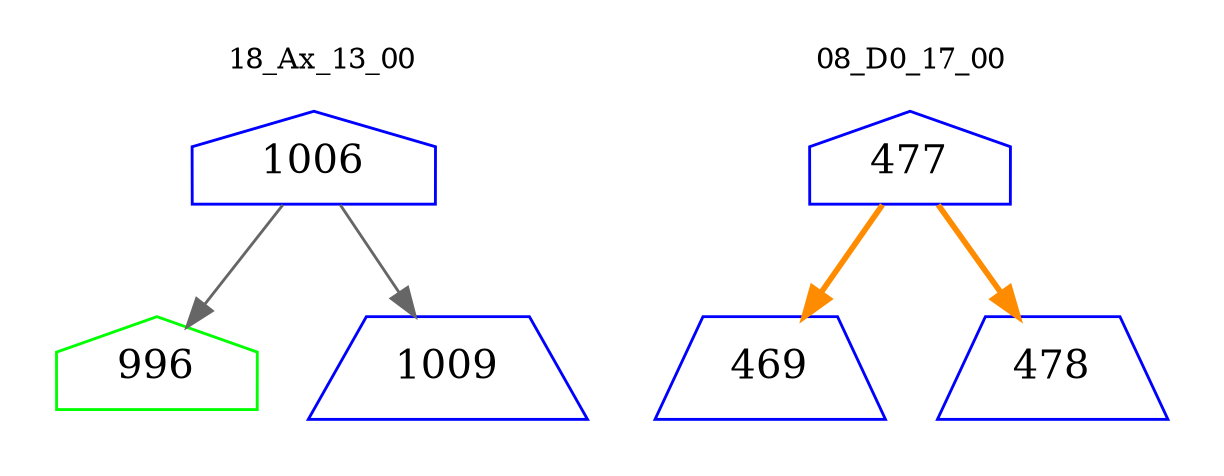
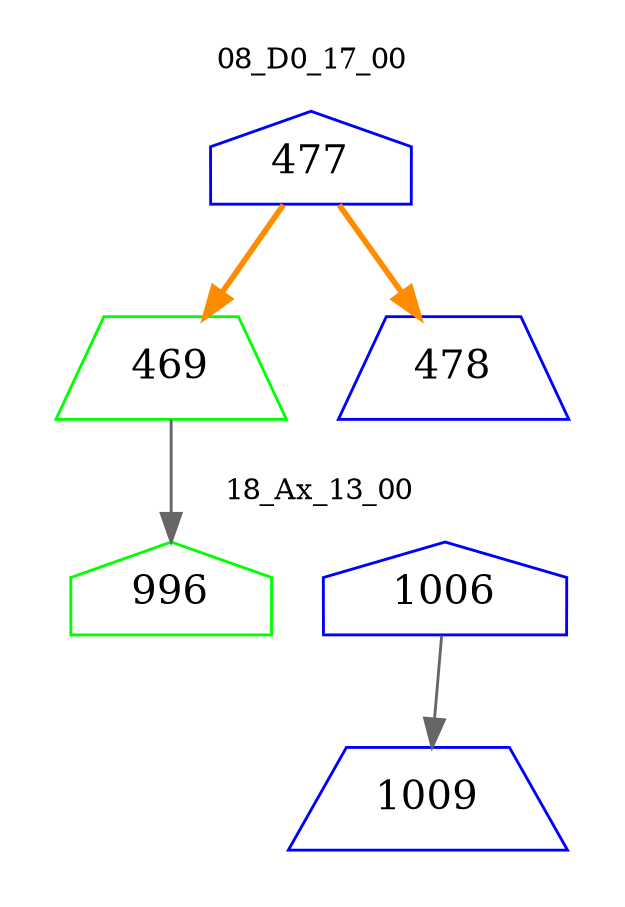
(244, 254) -> (171, 482)
(770, 368) -> (171, 368)
